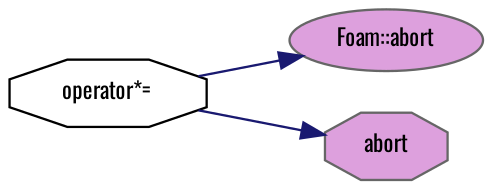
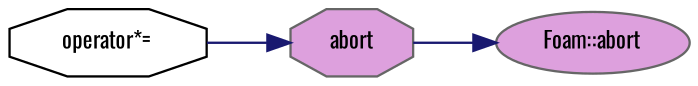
(239, 68) -> (443, 43)
